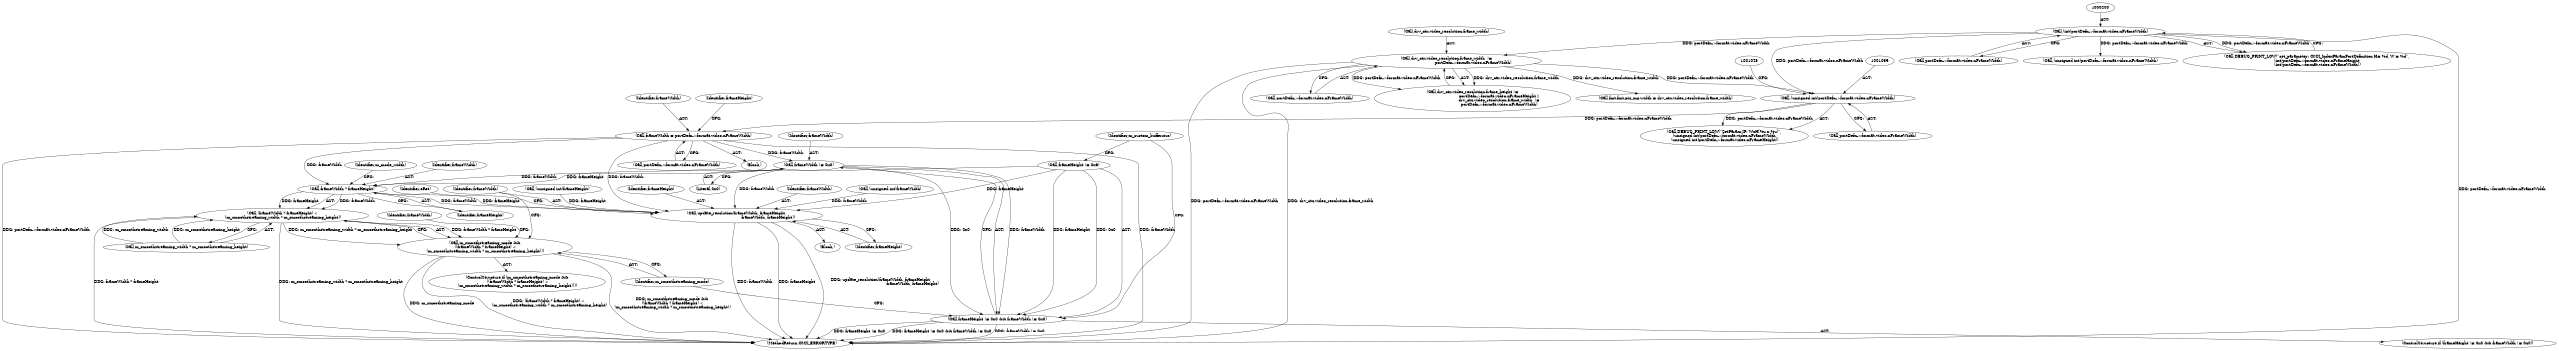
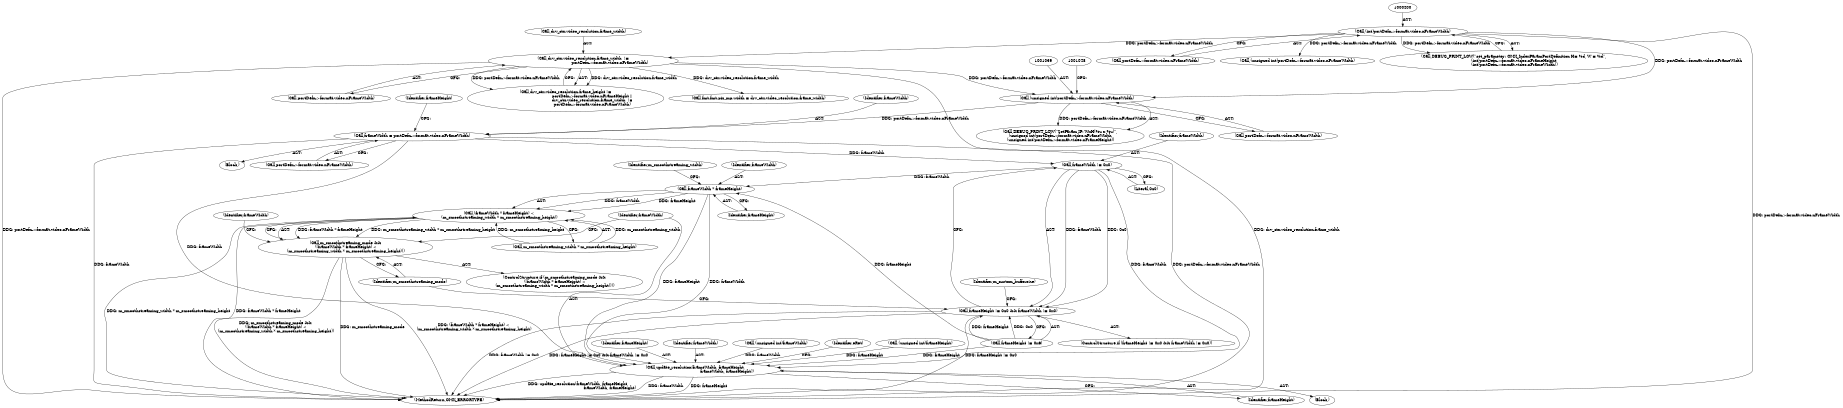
(446, 145) -> none
(1108, 150) -> (1036, 326)
(381, 165) -> (665, 165)
